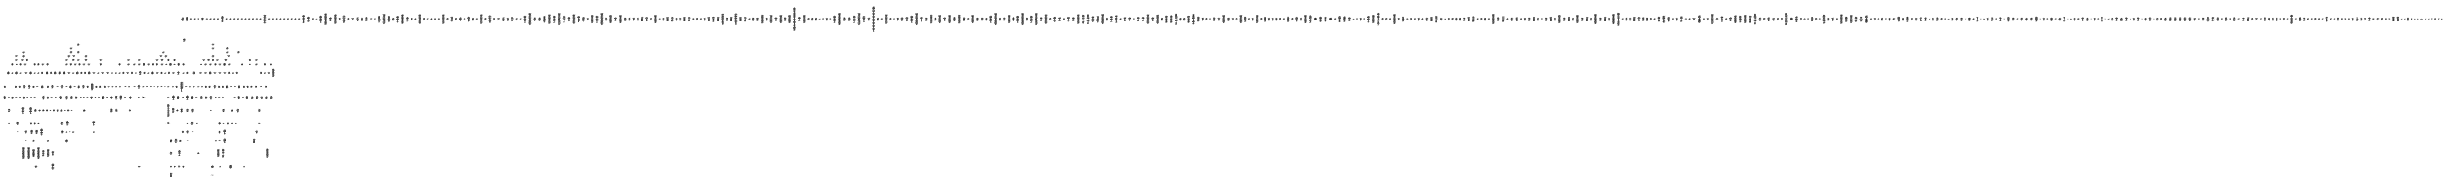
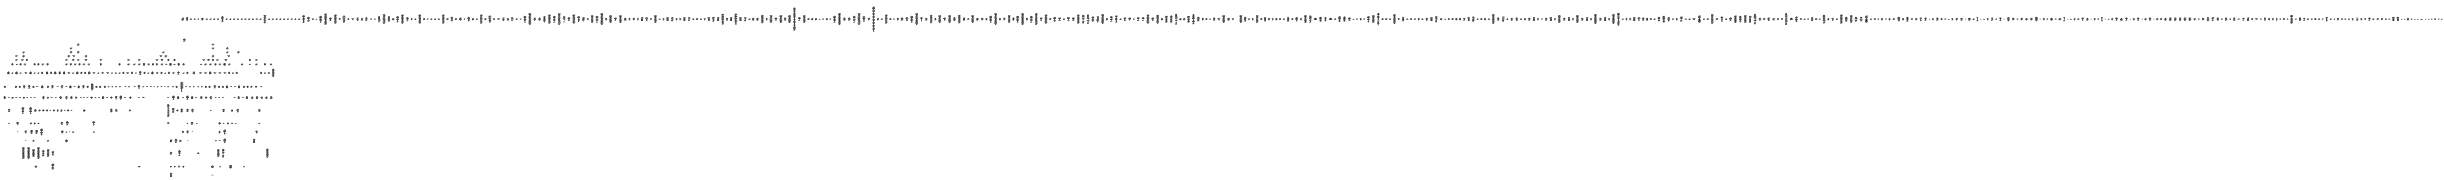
(1236, 19) -> none
(266, 87) -> none
